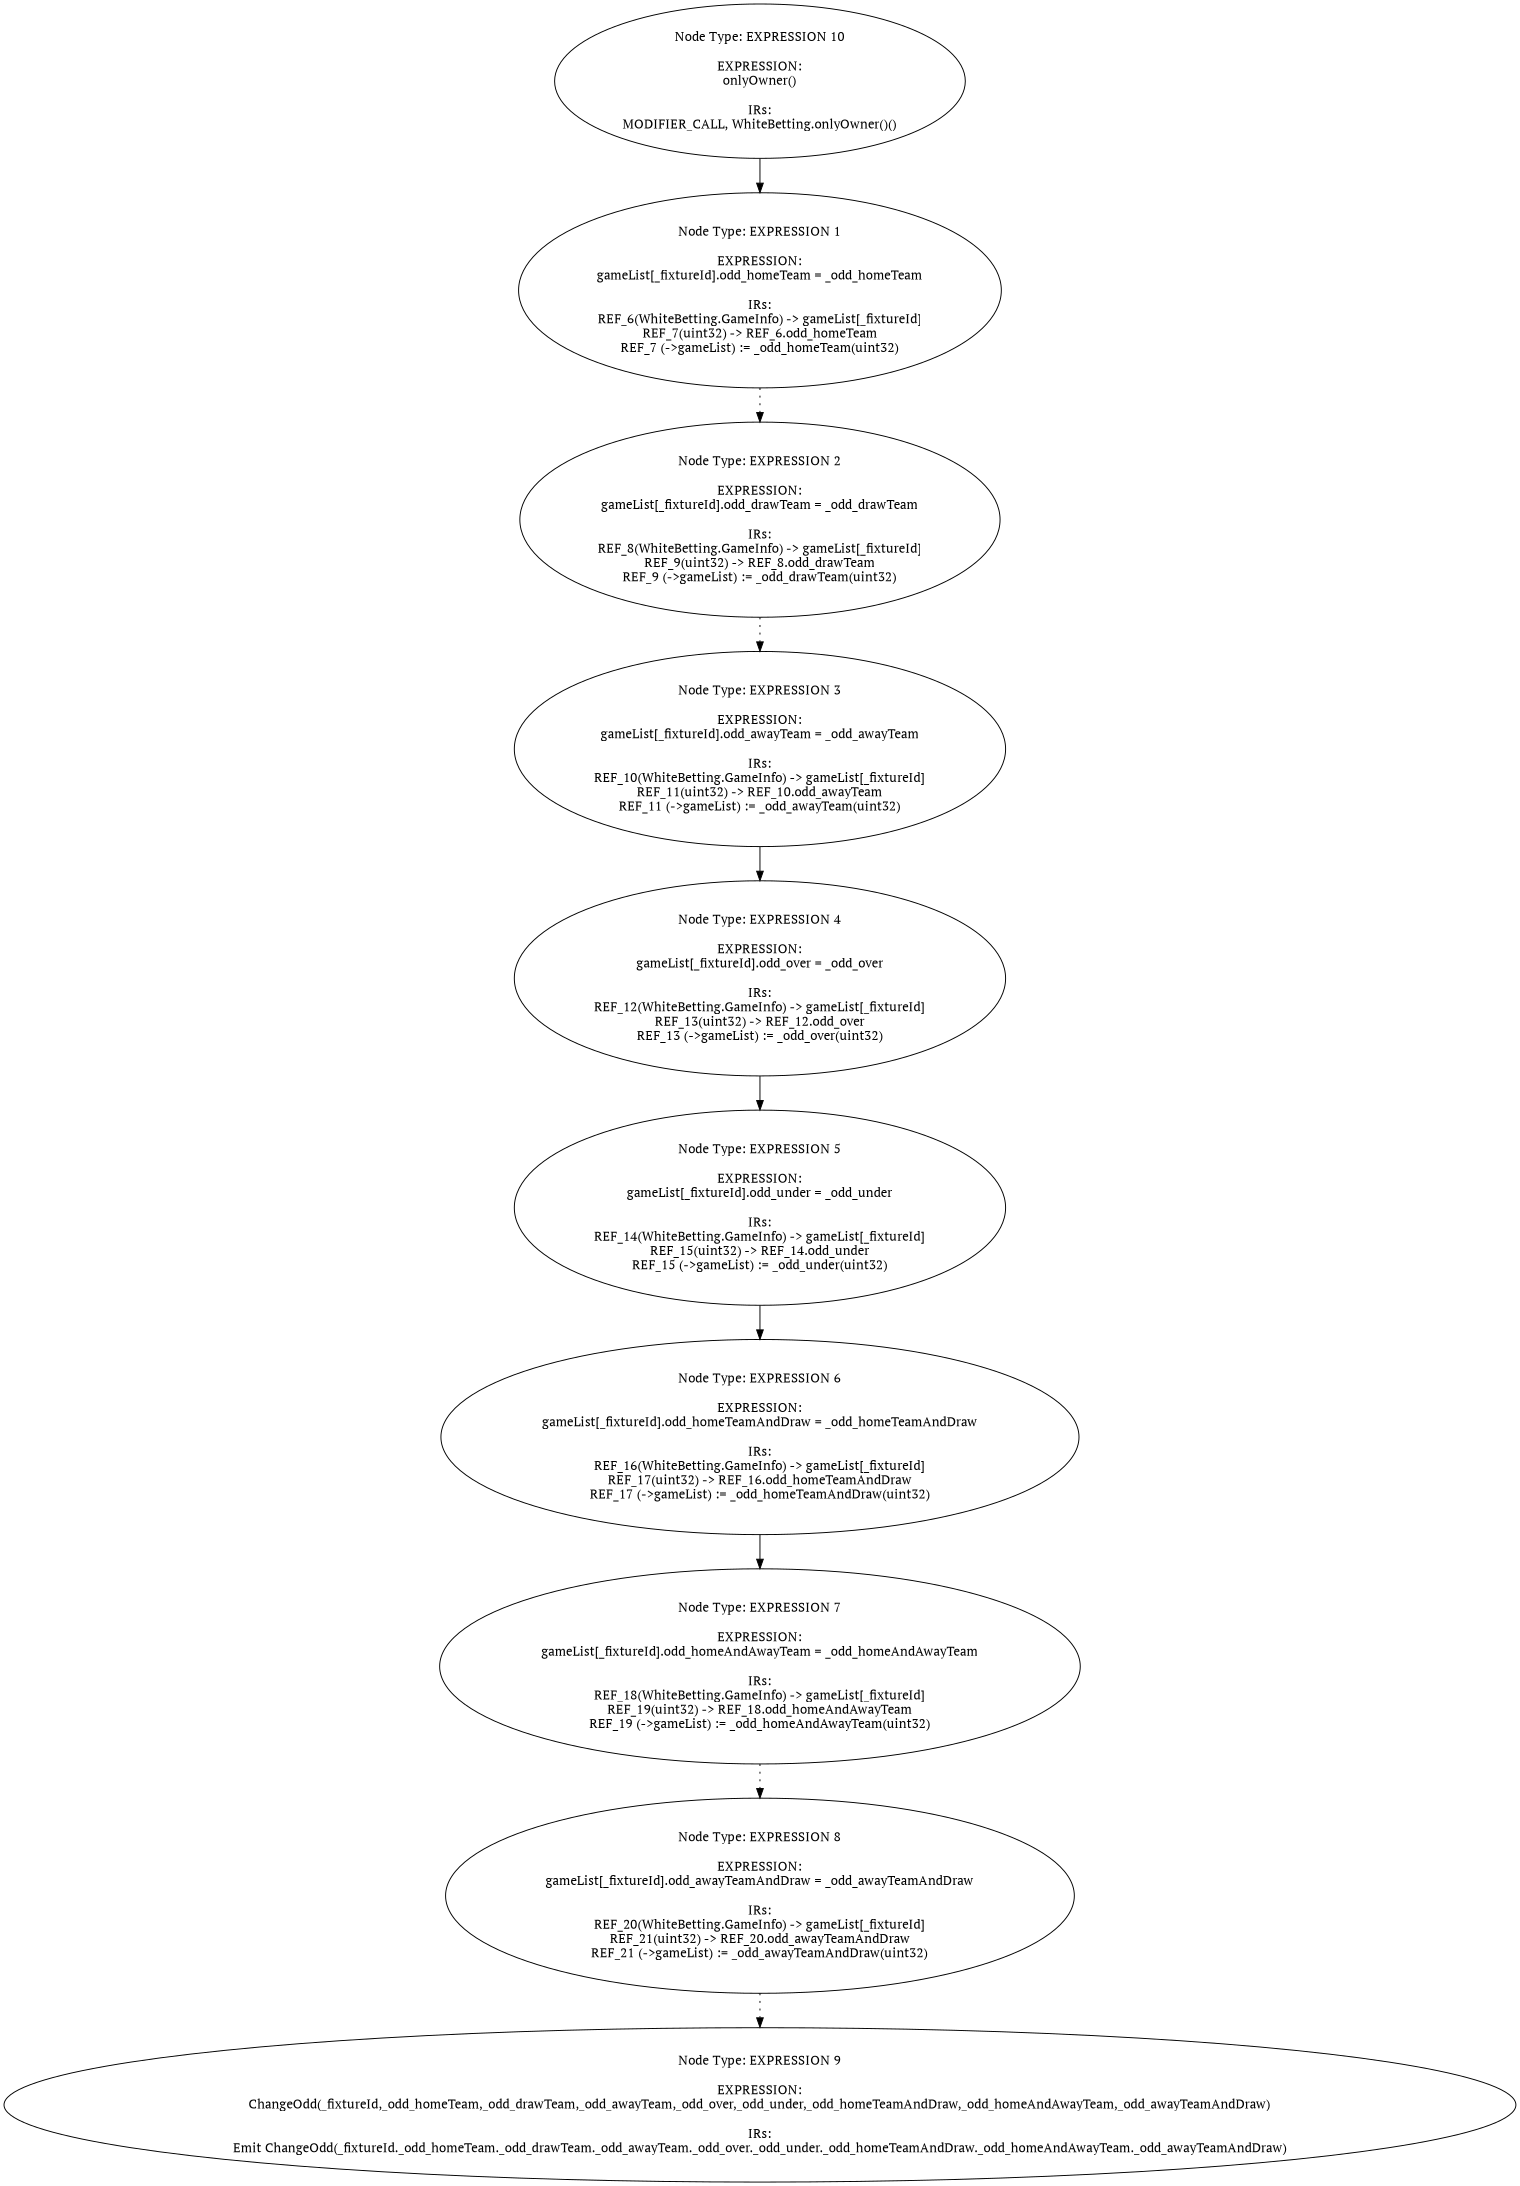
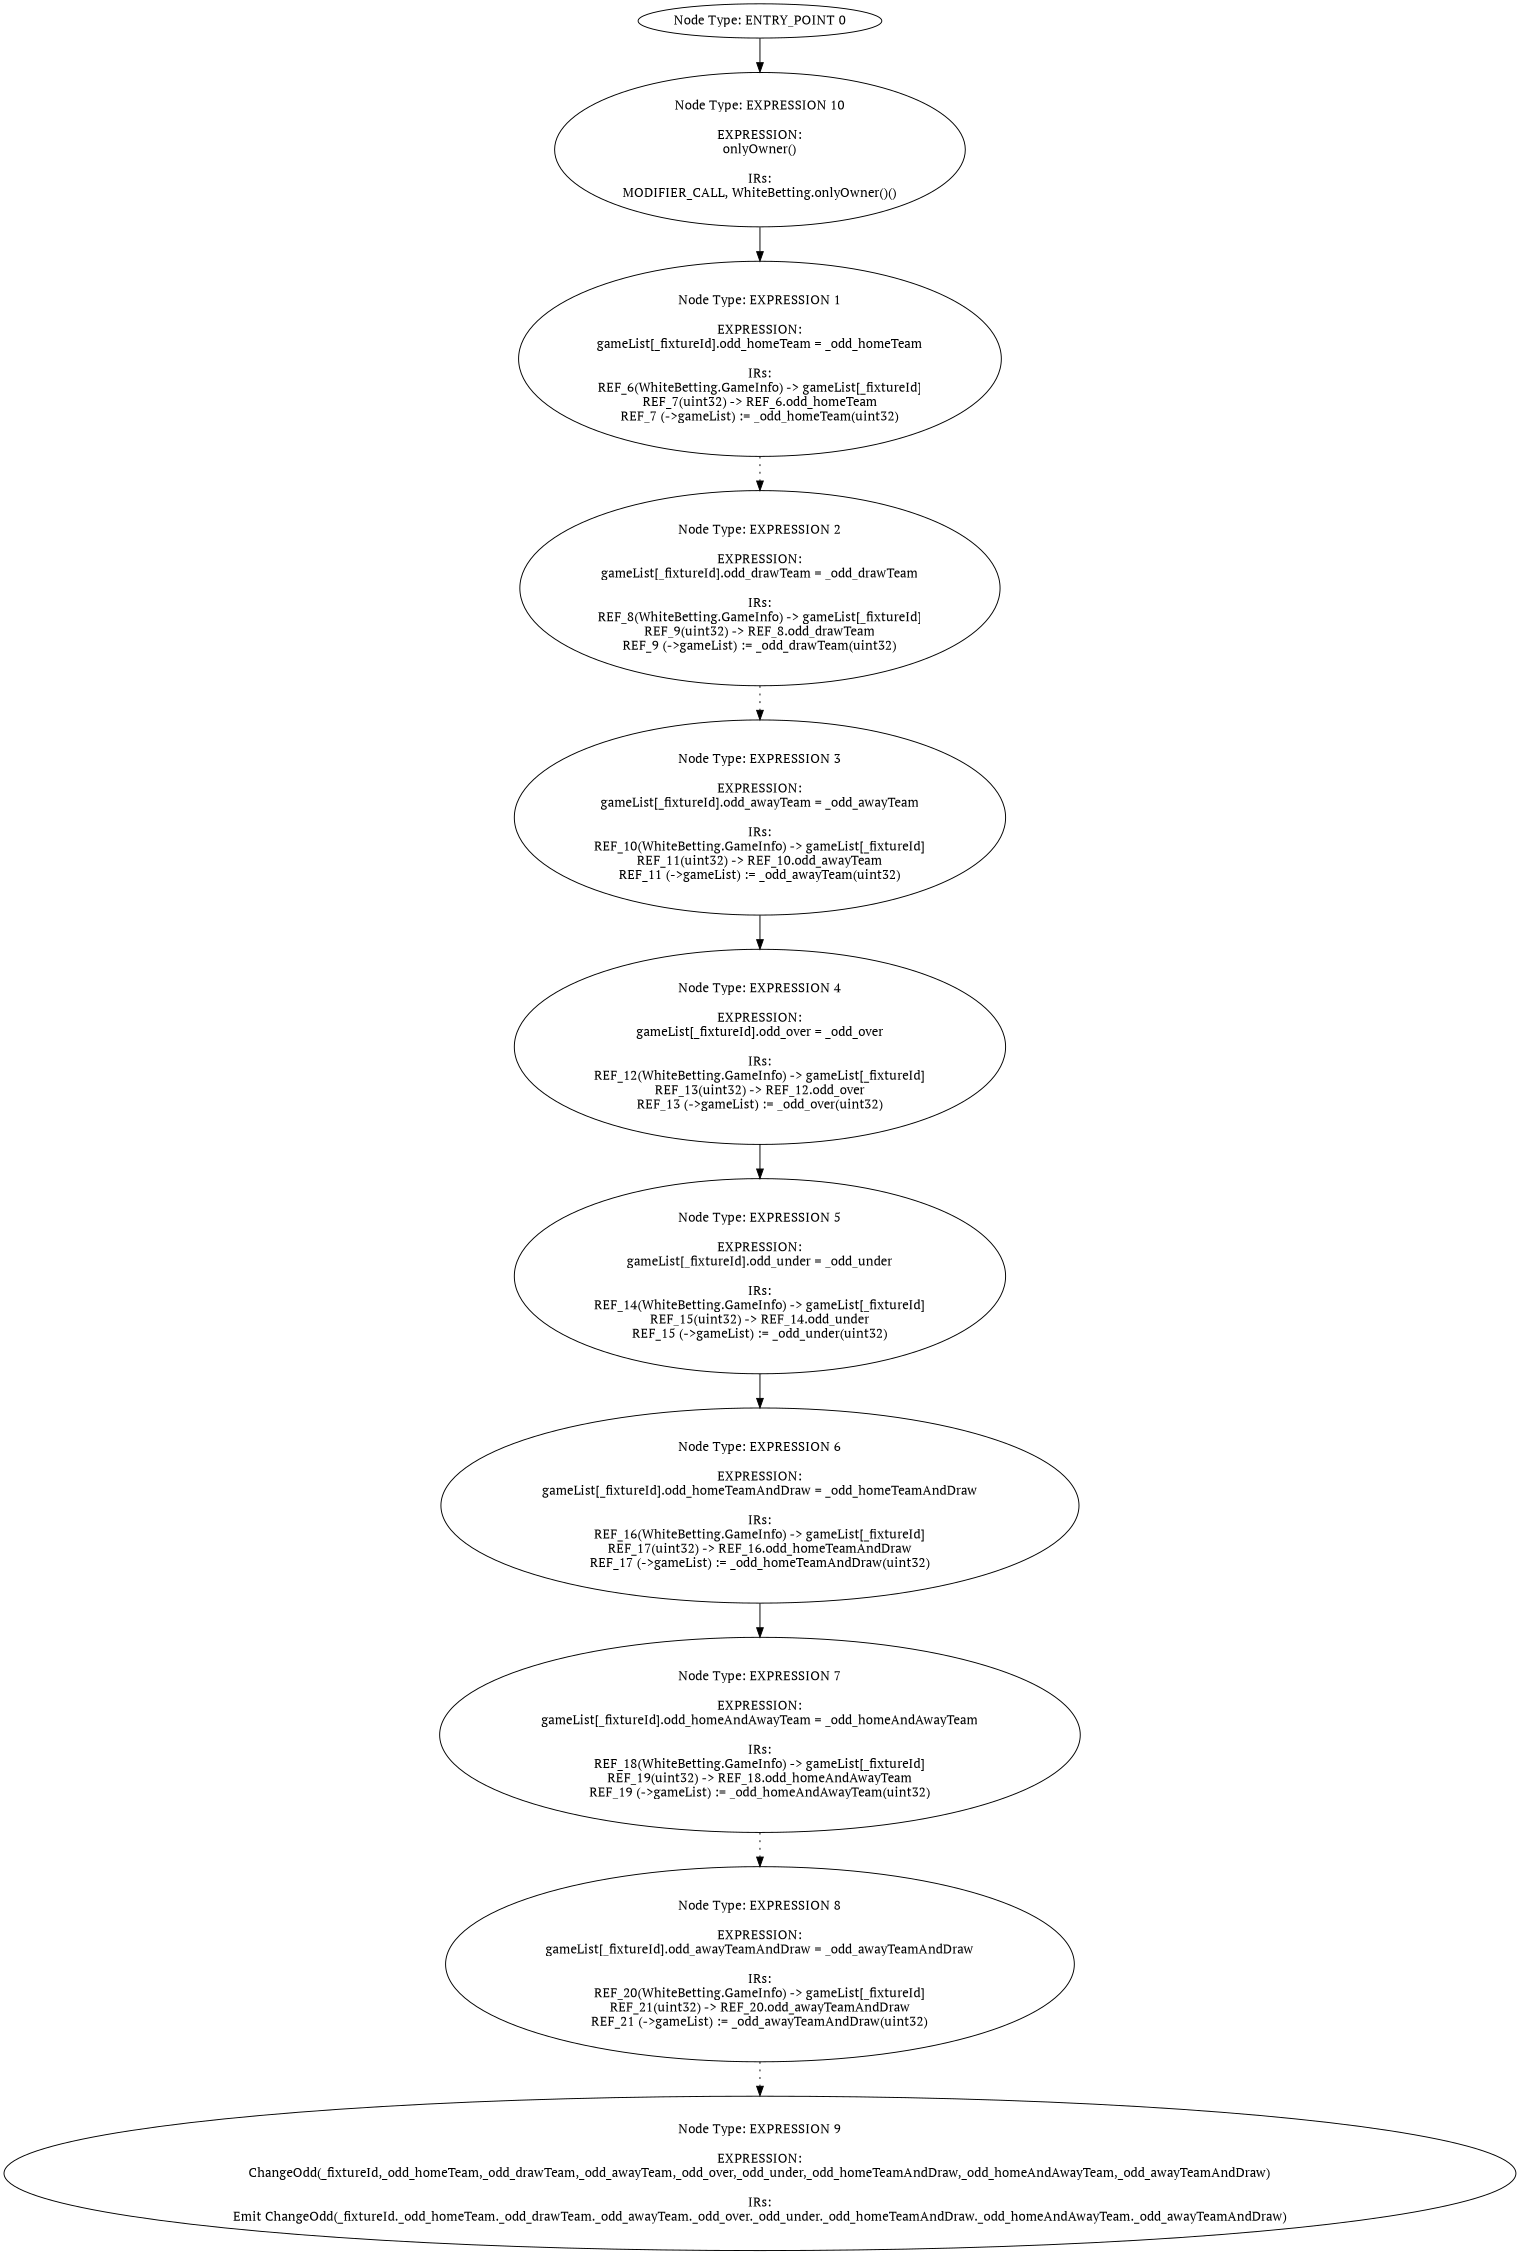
none -> (760, 21)
